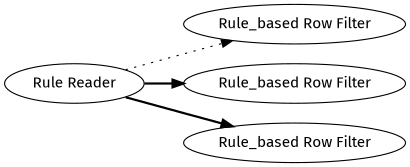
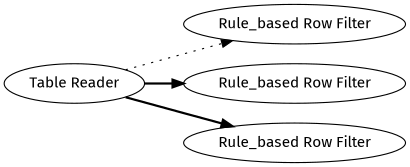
(74, 83) -> (74, 83)
